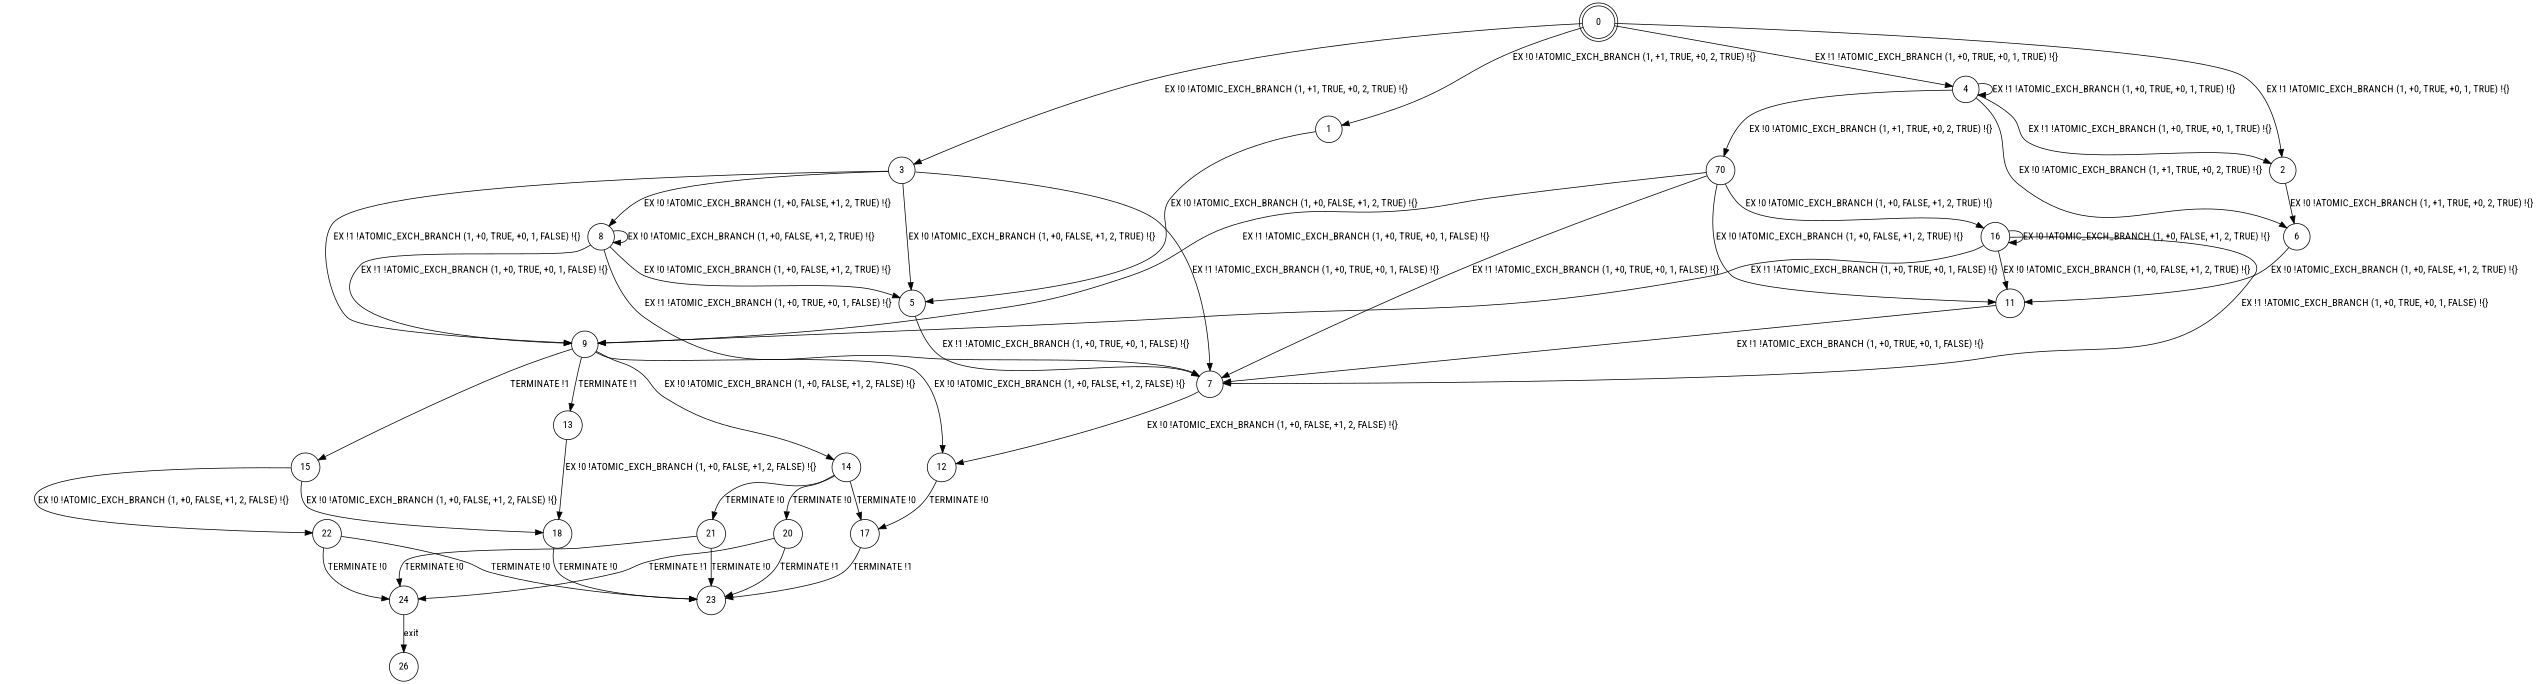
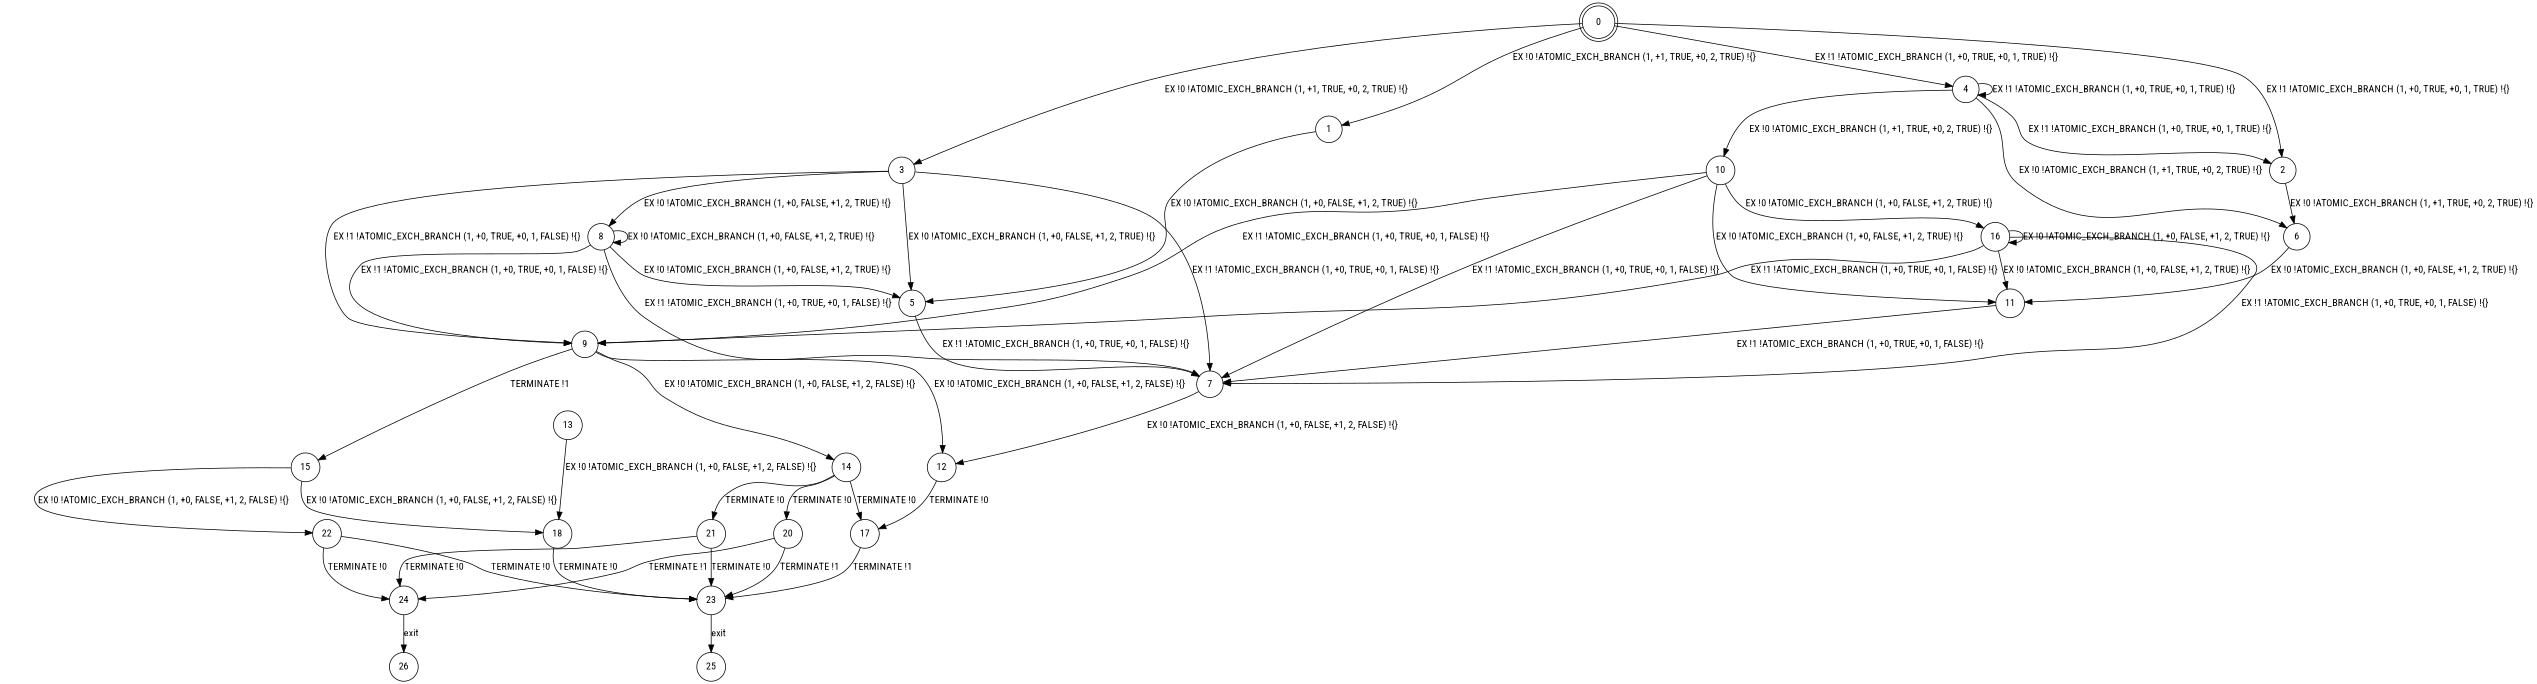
(1721, 170) -> (1721, 170)
(576, 380) -> none
none -> (711, 667)
